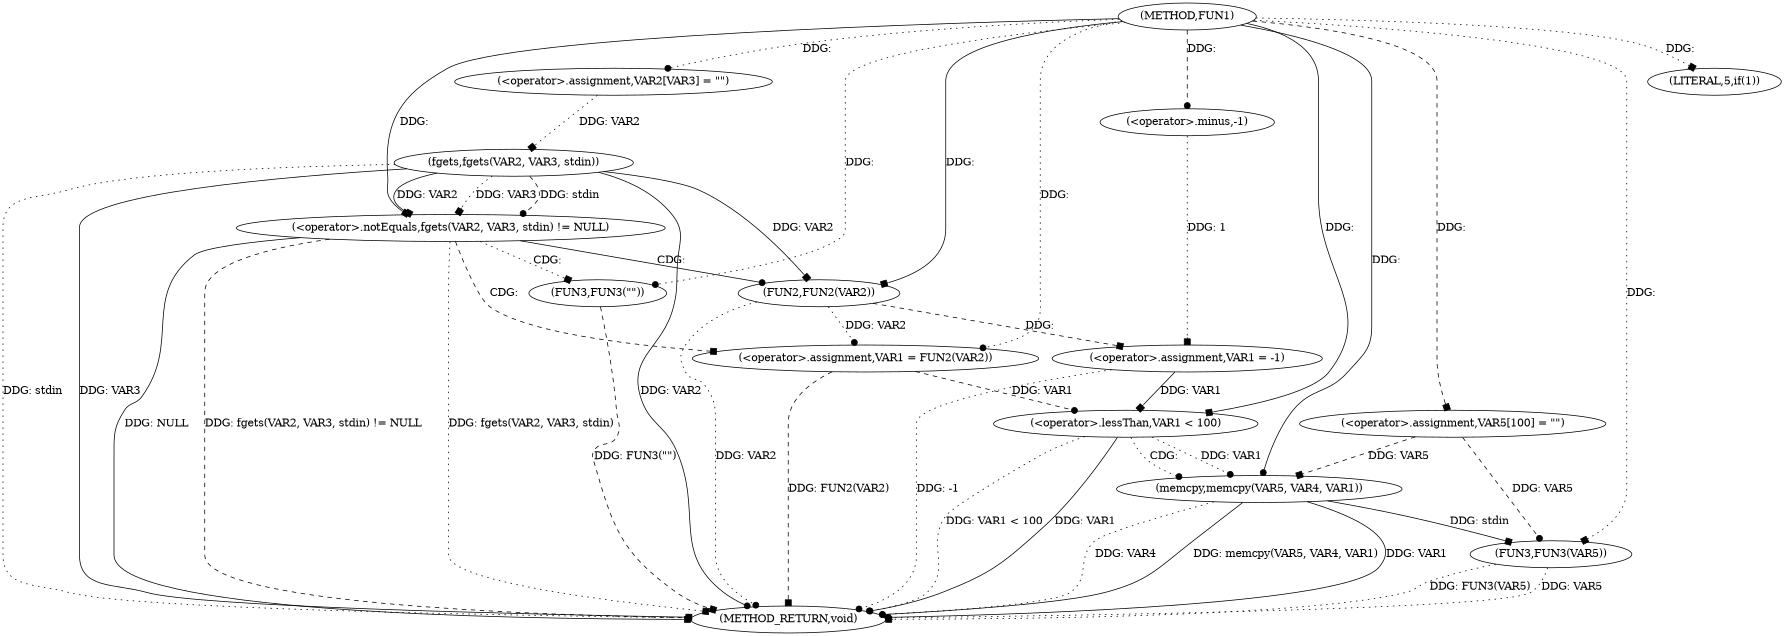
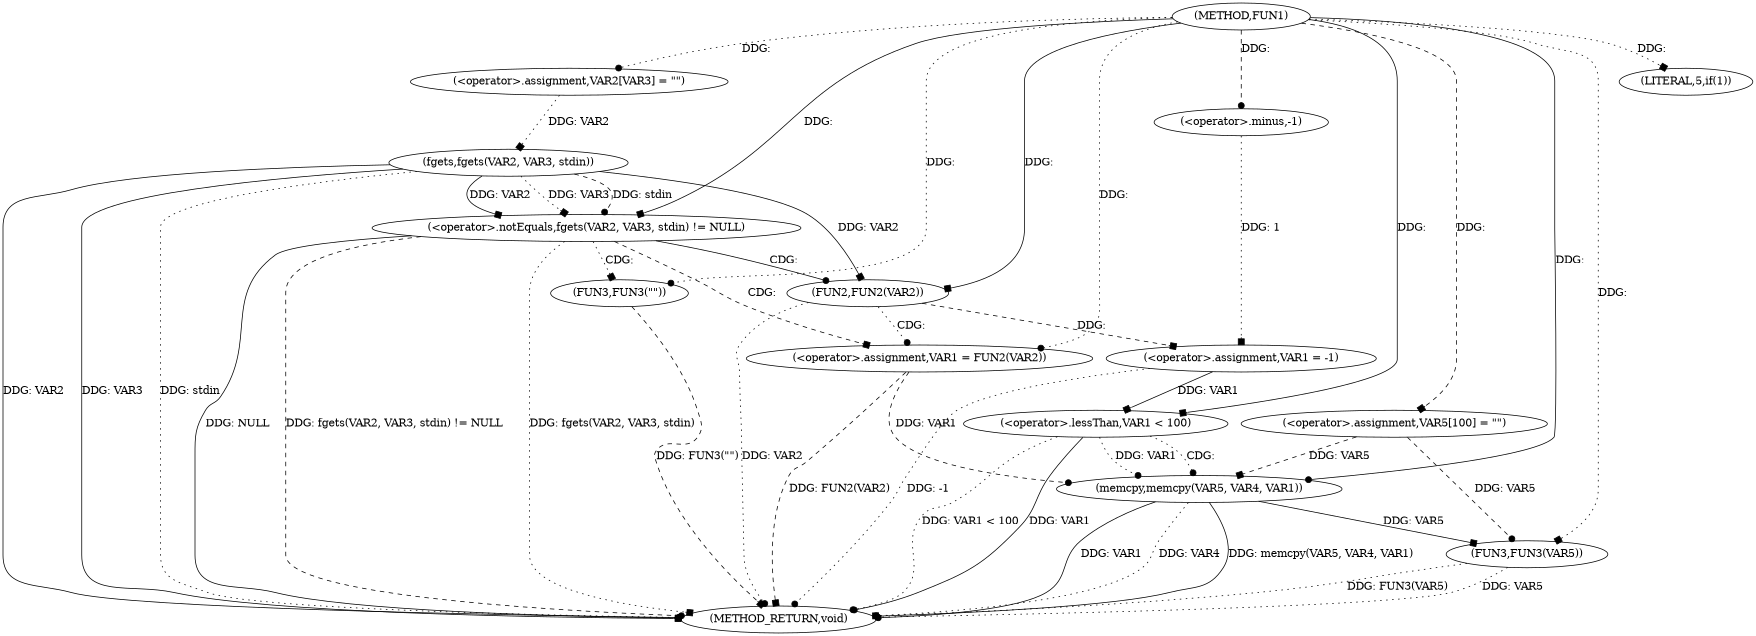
(876, 326) -> (913, 326)
(982, 388) -> (942, 462)
(1479, 522) -> (1414, 522)
